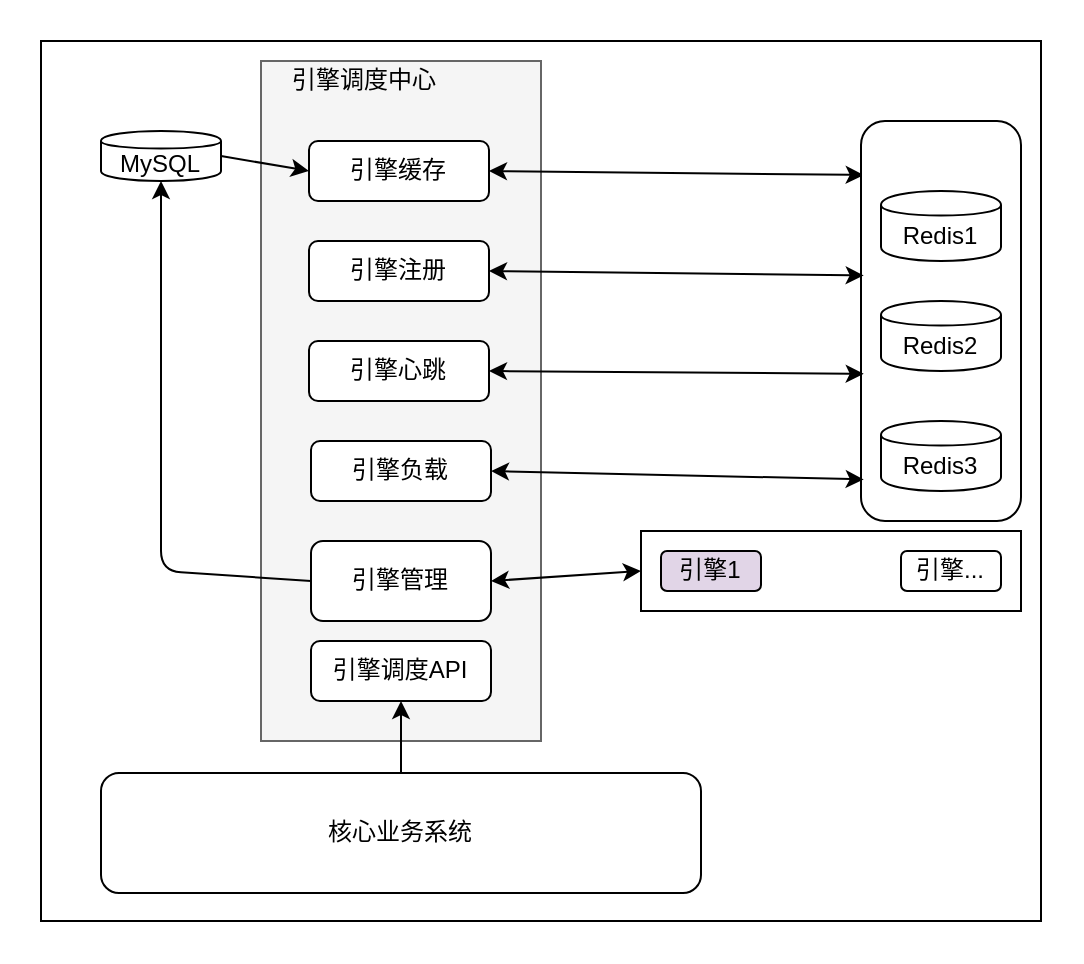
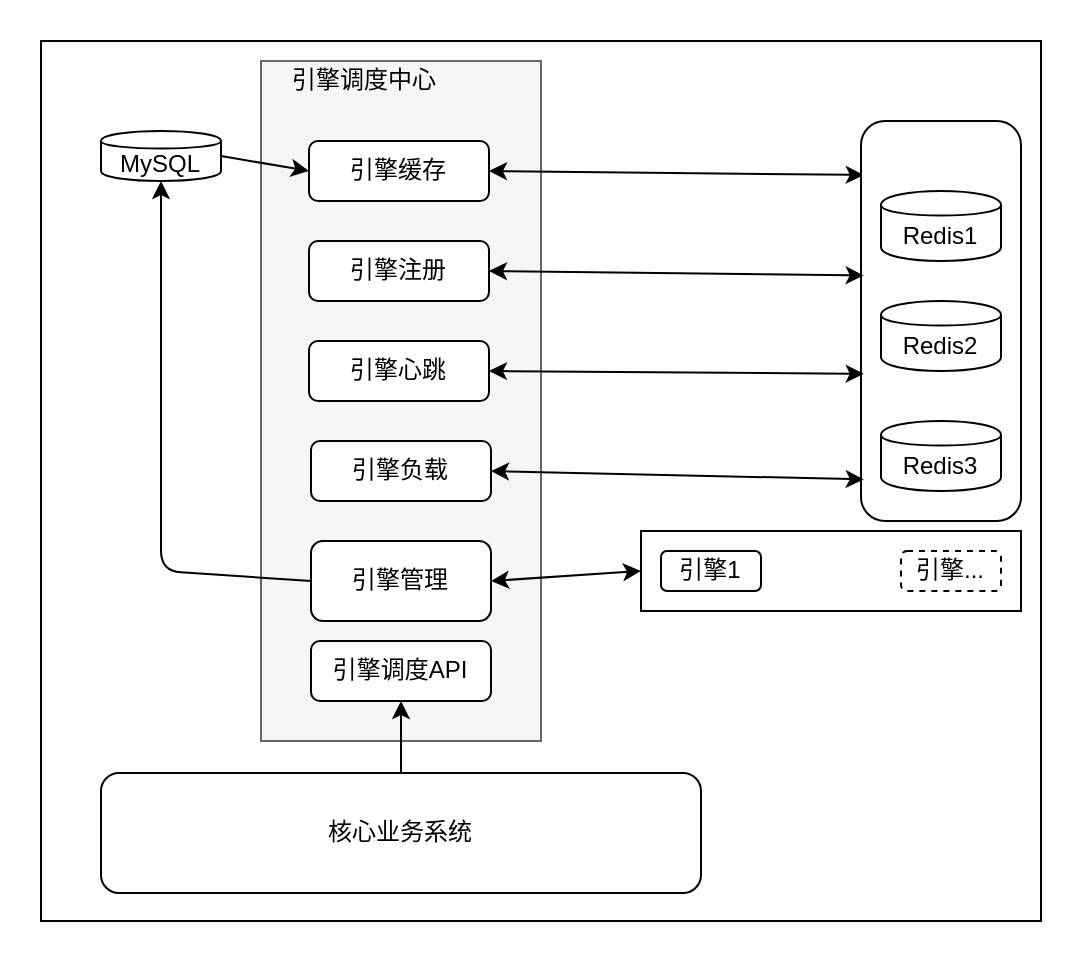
(711, 571) -> (711, 571)
(951, 571) -> (951, 571)
